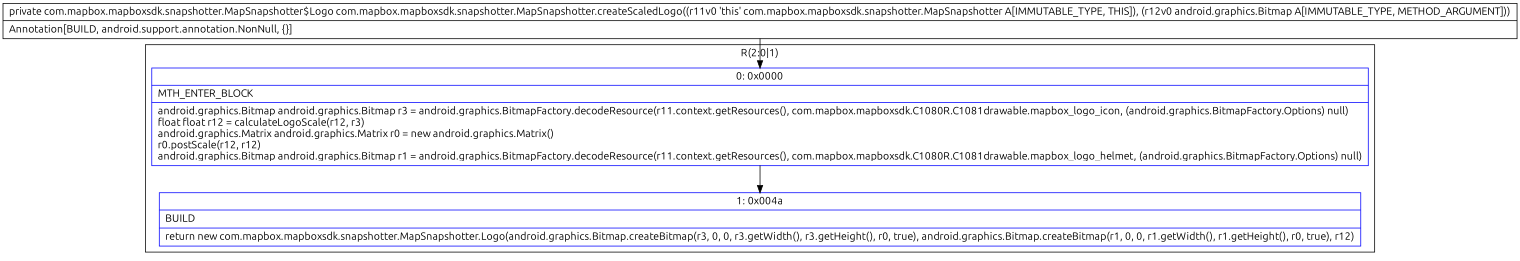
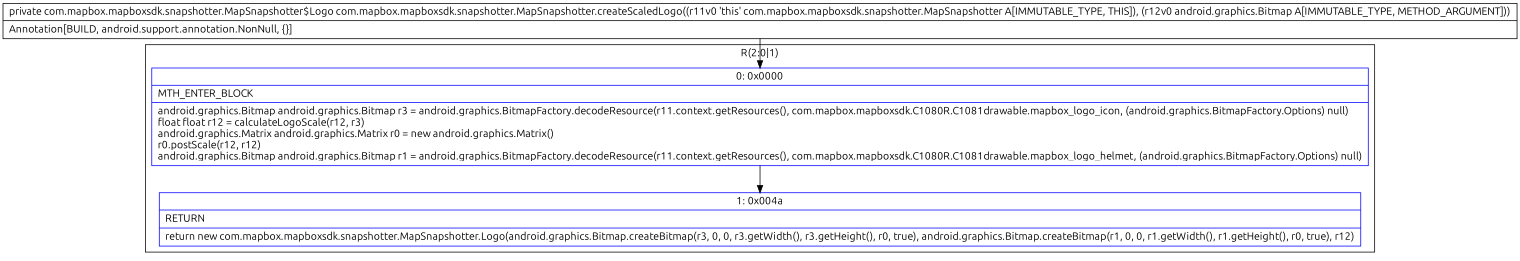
(180, 219) -> (185, 219)
